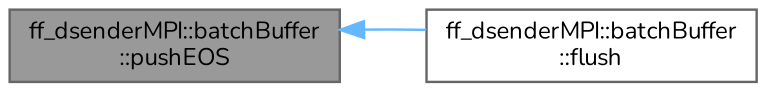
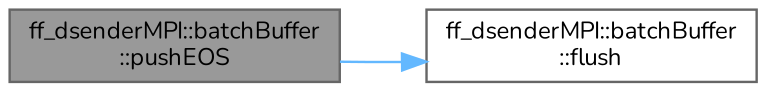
(395, 30) -> (371, 62)
